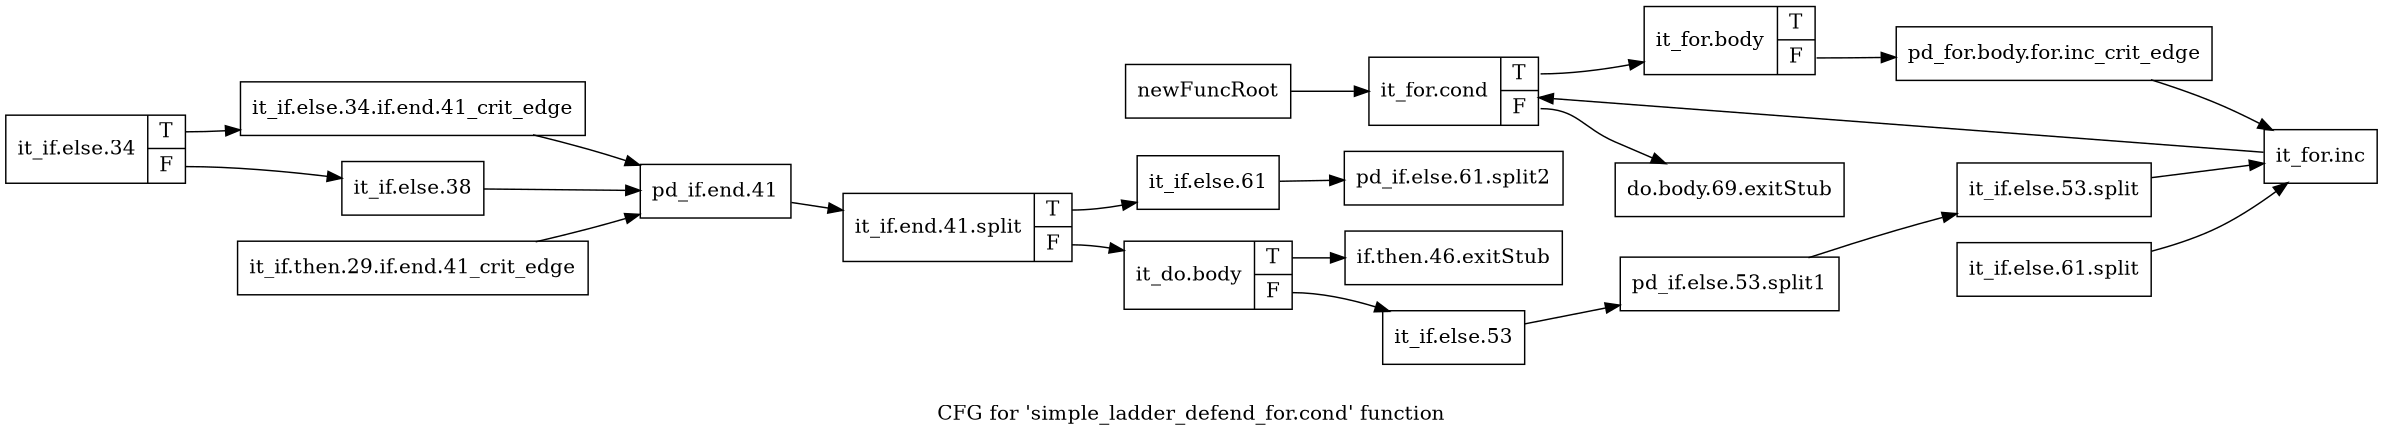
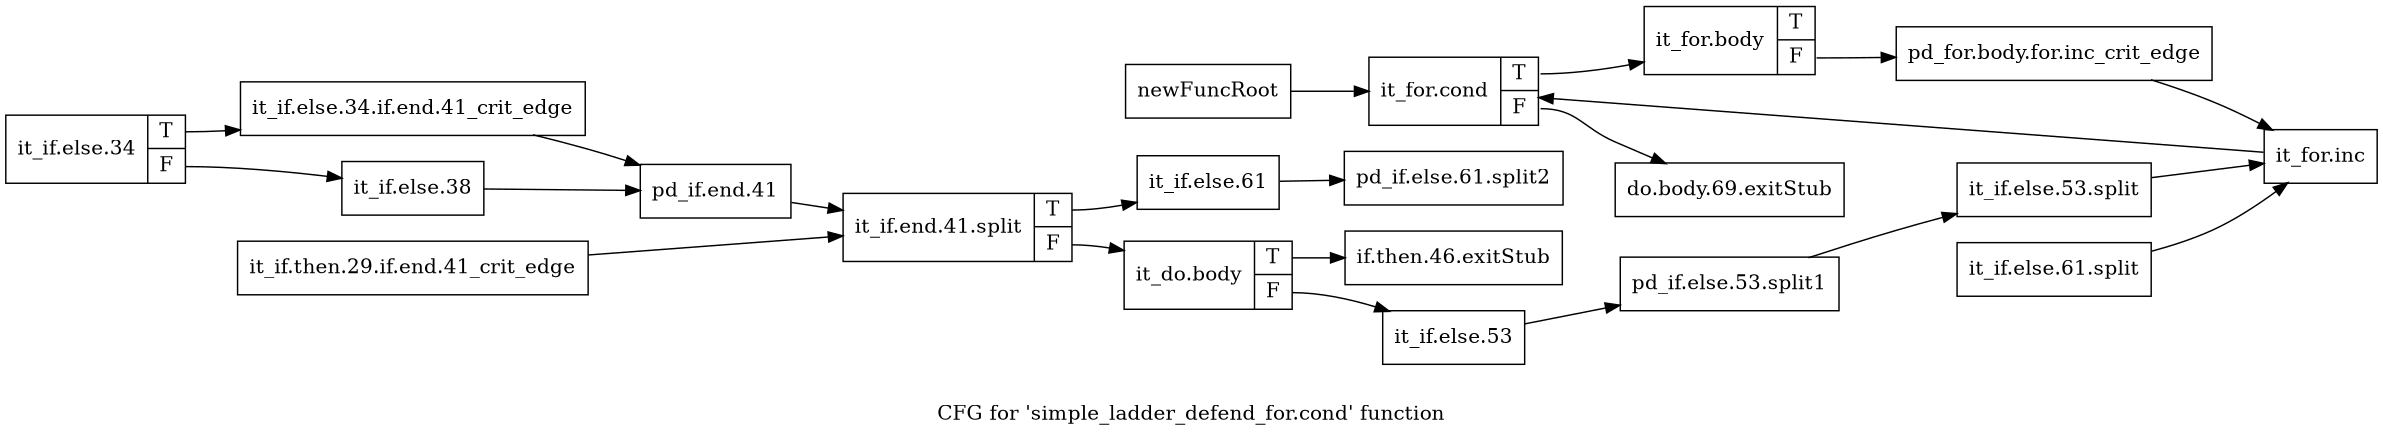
(581, 231) -> (708, 246)
